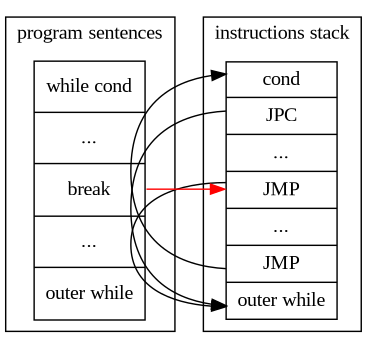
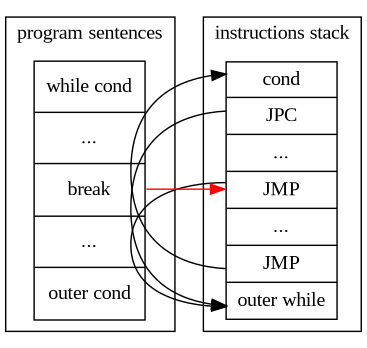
(90, 293) -> (90, 293)
